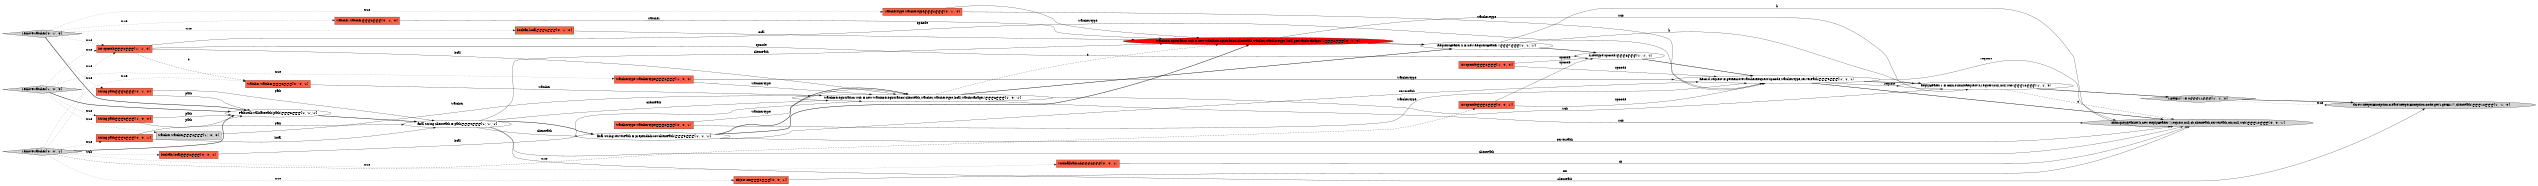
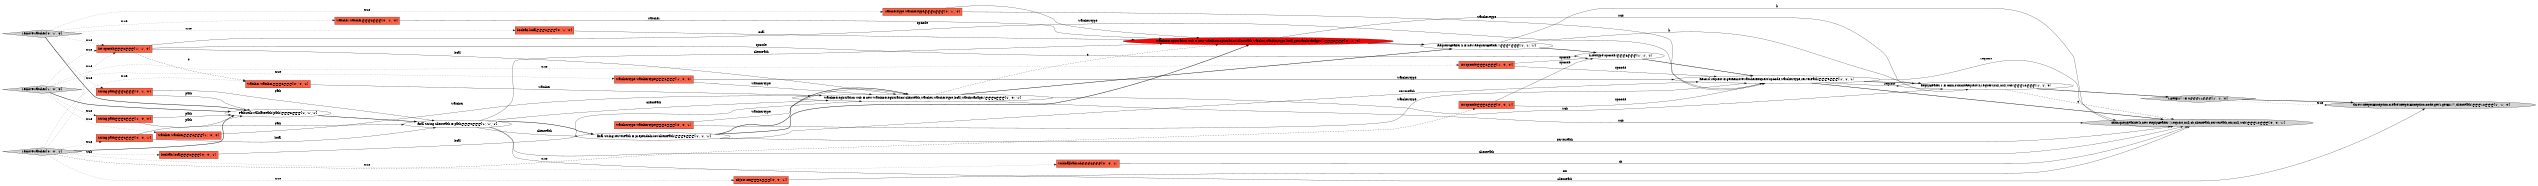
none -> (751, 68)
(189, 136) -> (189, 136)
